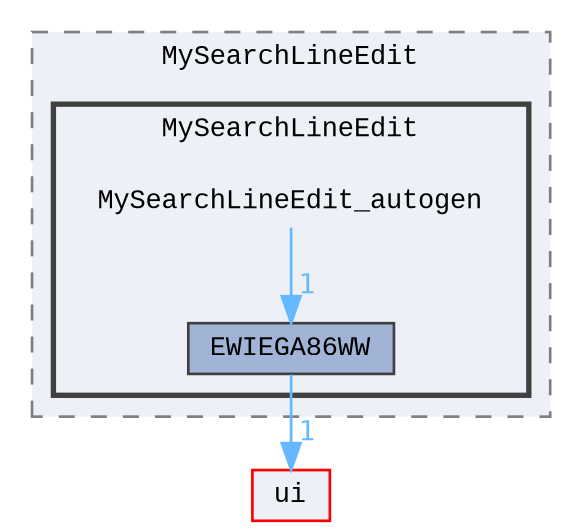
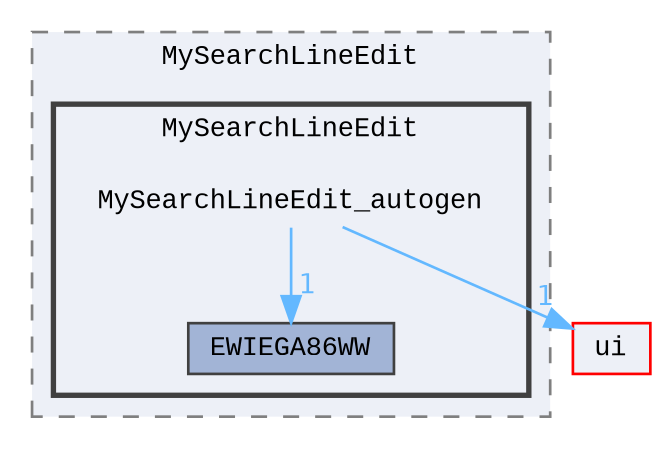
(291, 409) -> (445, 272)
